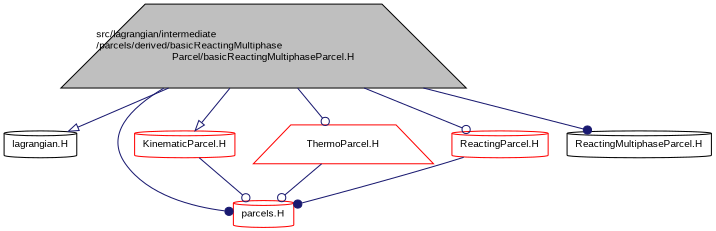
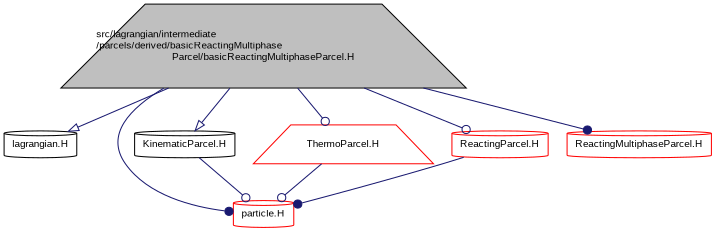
(185, 144) -> (185, 144)
(639, 144) -> (639, 144)
(264, 214) -> (264, 214)
